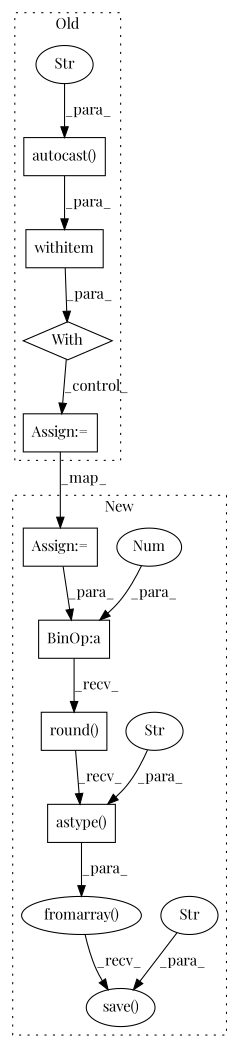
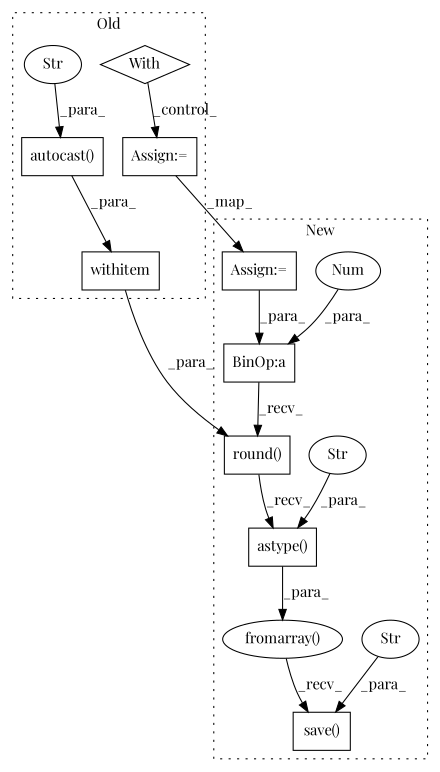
(66, 290) -> (159, 369)
(121, 1008) -> (322, 731)
